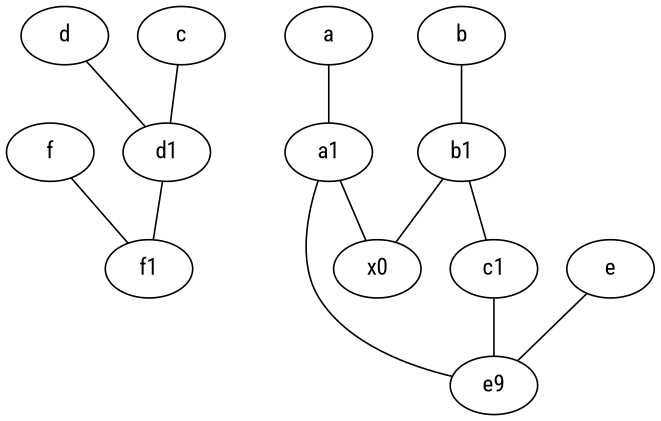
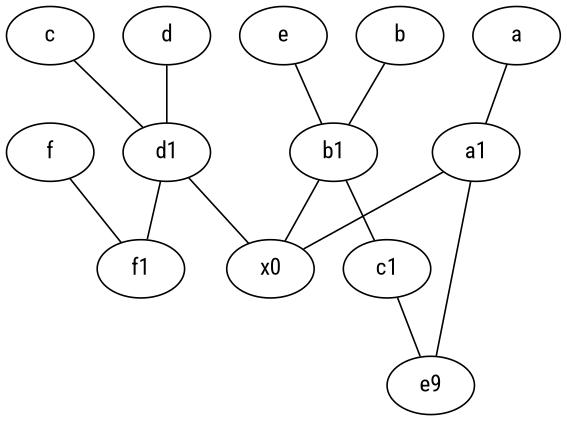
none -> (219, 211)
(552, 327) -> (309, 94)
